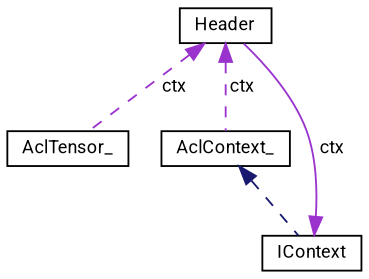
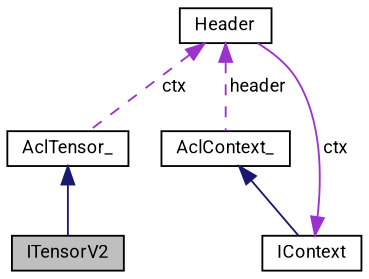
(240, 87) -> (257, 87)
(275, 208) -> (275, 208)
none -> (68, 253)
